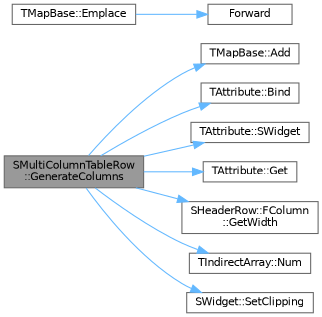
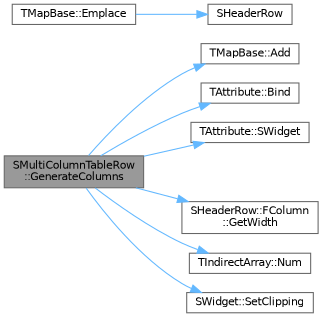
(250, 14) -> (250, 14)
(250, 172) -> none
